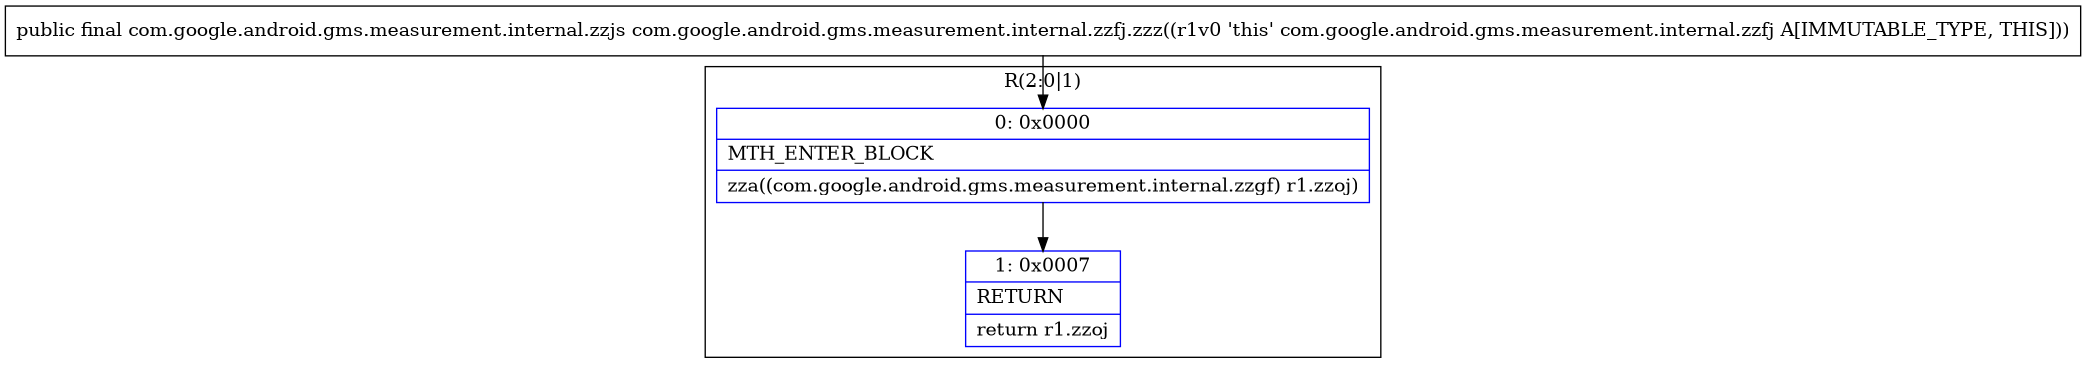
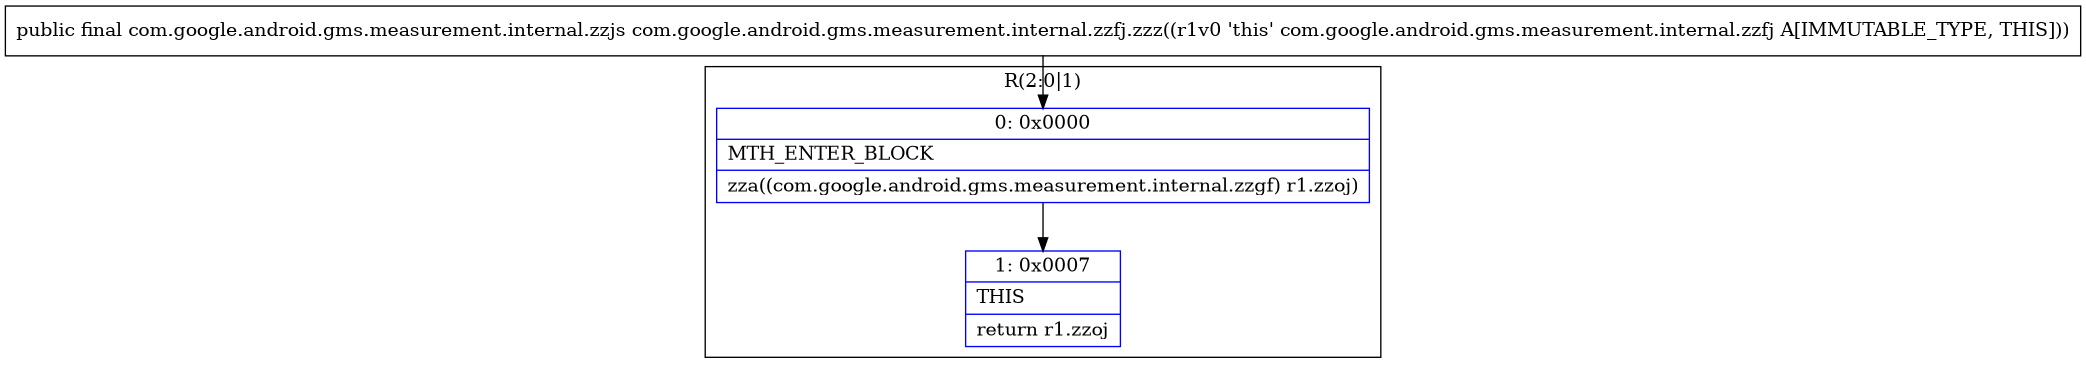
(1020, 297) -> (1001, 297)
